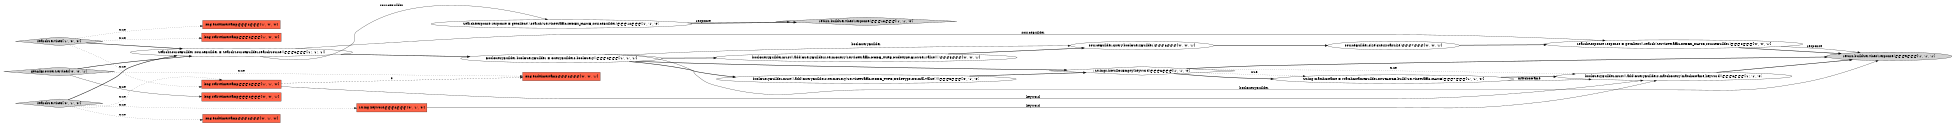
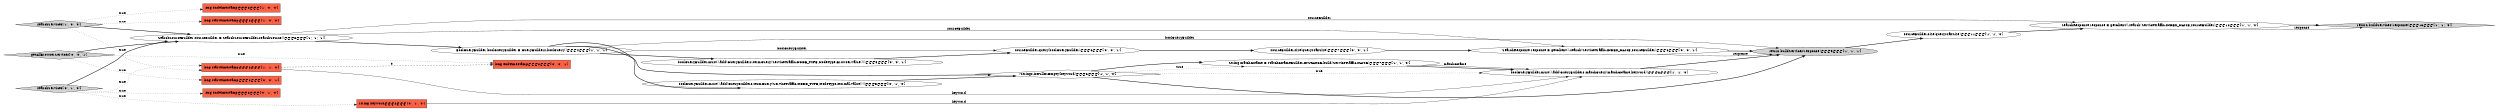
none -> (1954, 35)
(134, 91) -> (134, 74)
